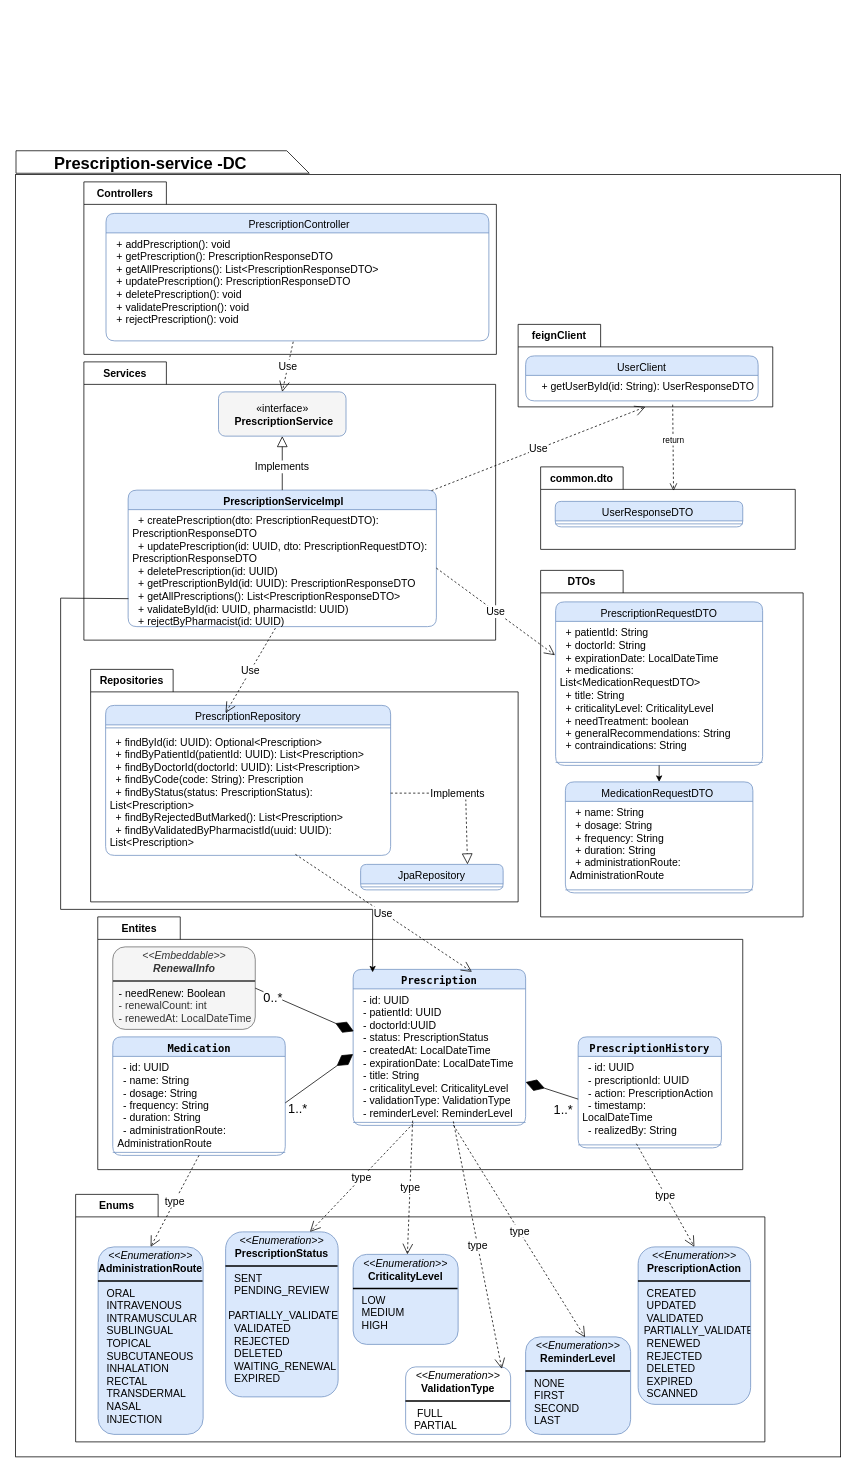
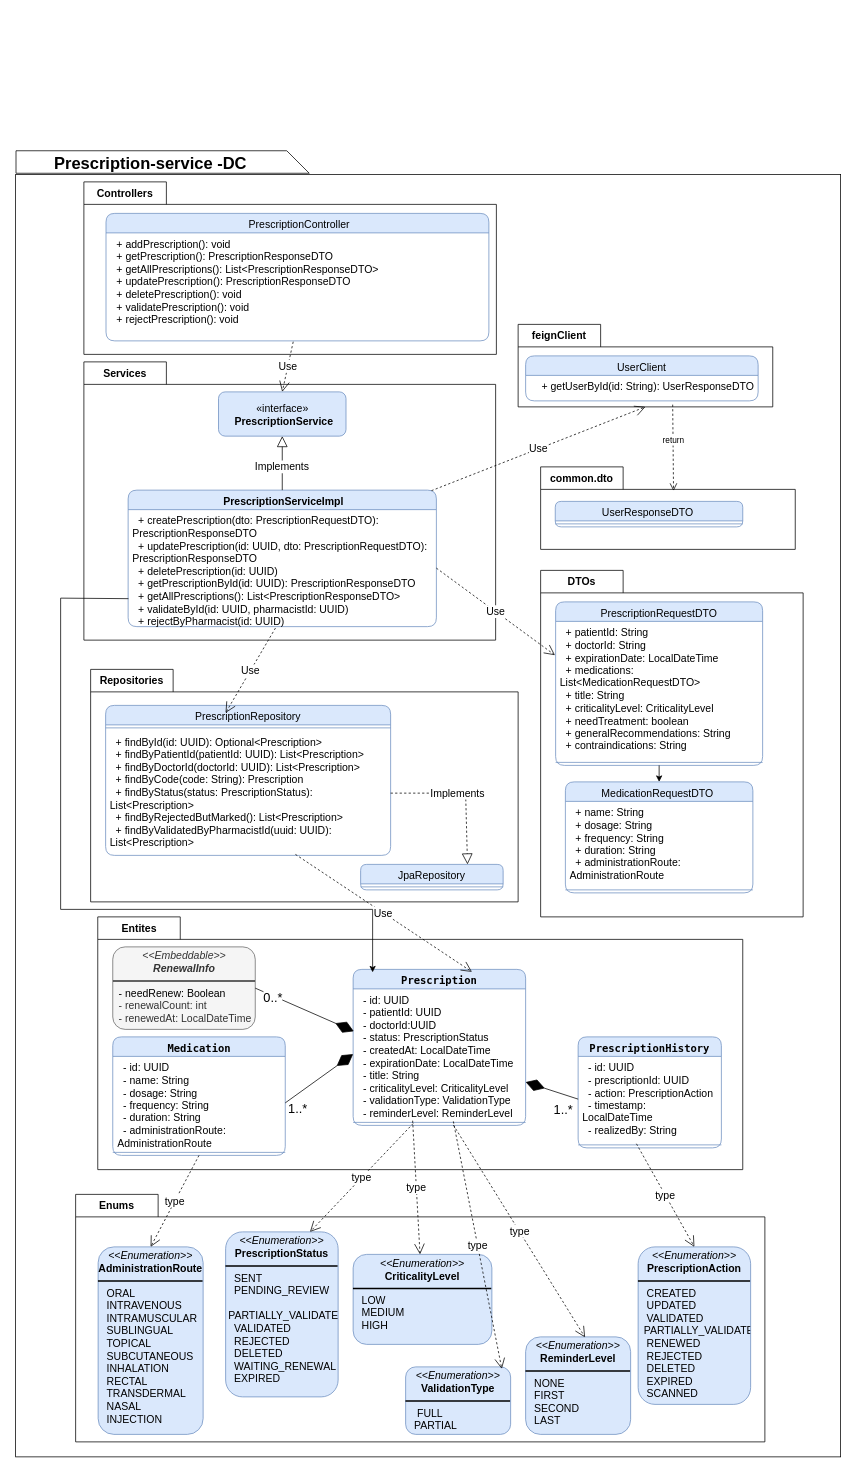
(282, 414) -> (282, 414)
(405, 1299) -> (422, 1299)
(458, 1401) -> (458, 1401)
